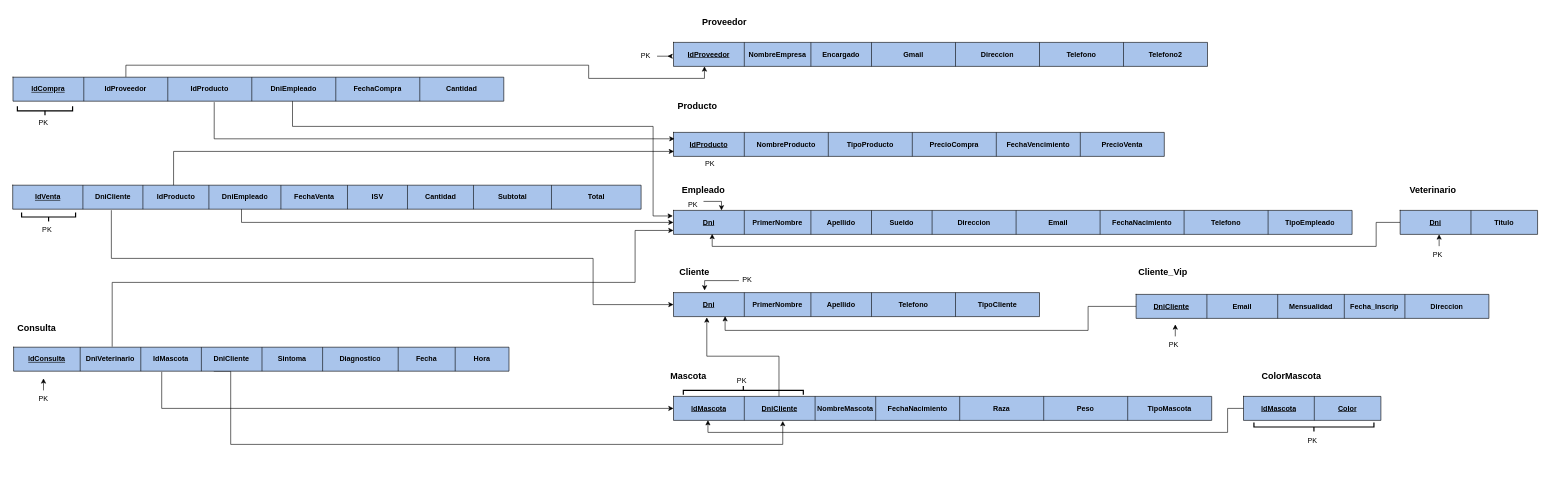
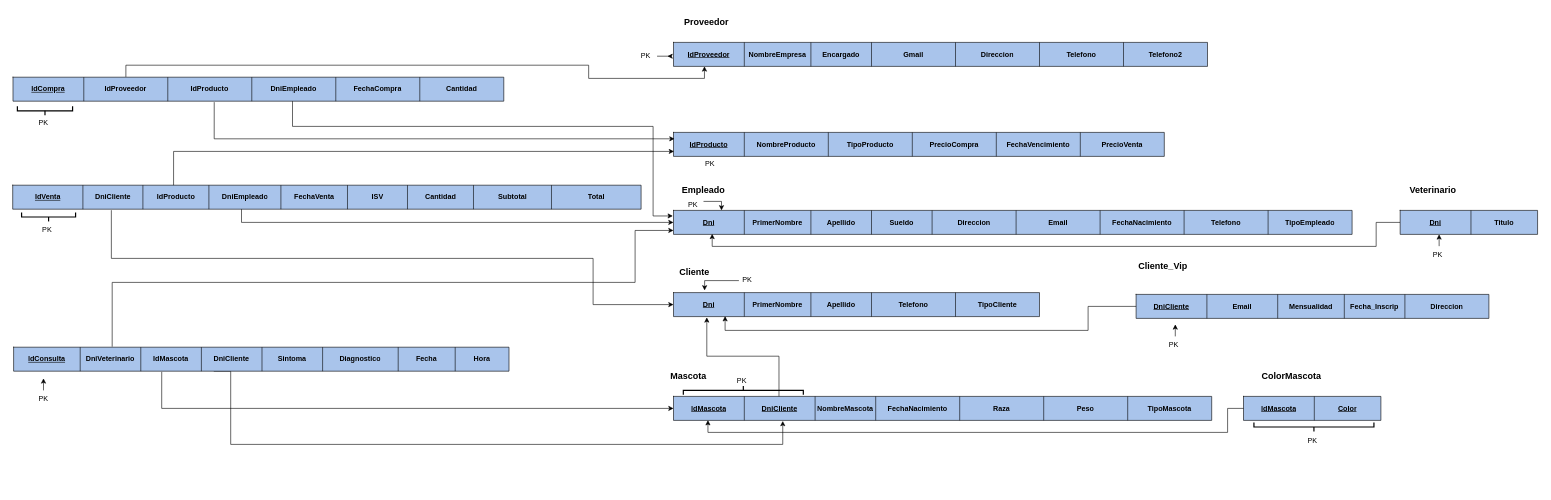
(725, 21) -> (707, 21)
(698, 105) -> none
(1163, 272) -> (1163, 266)
(37, 327) -> none
